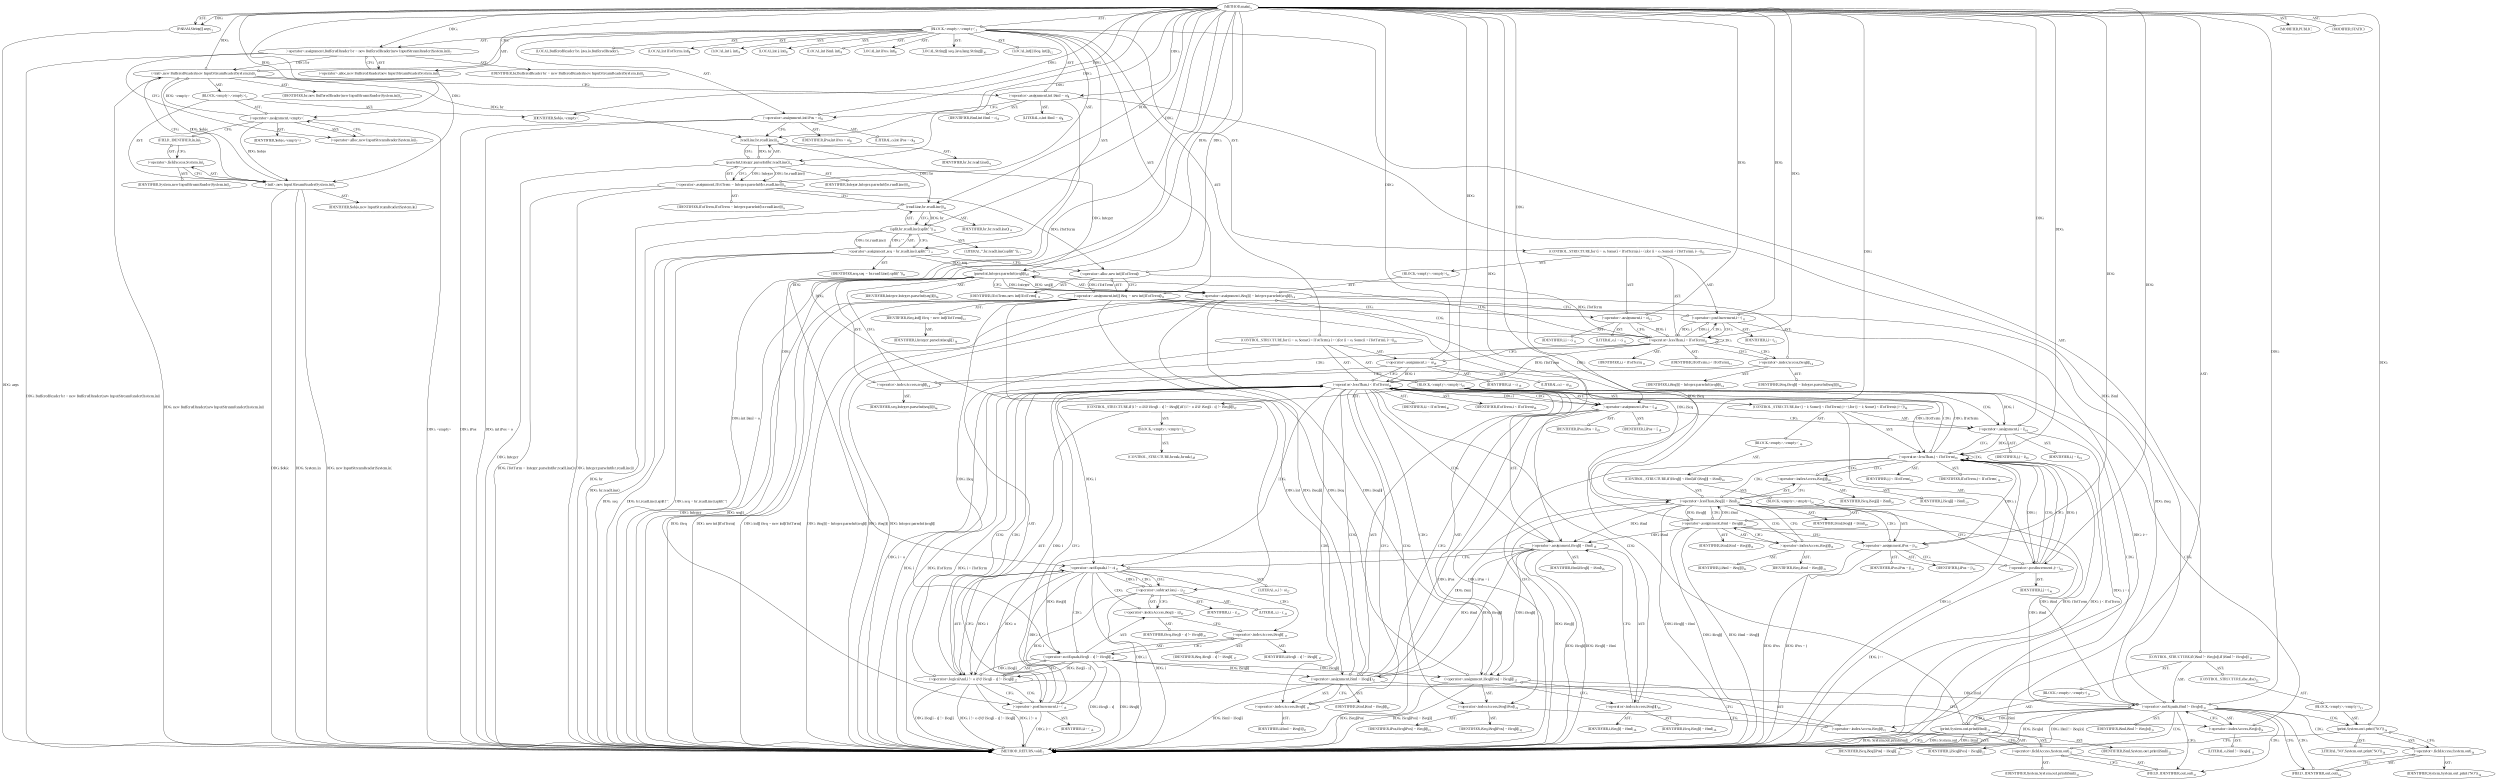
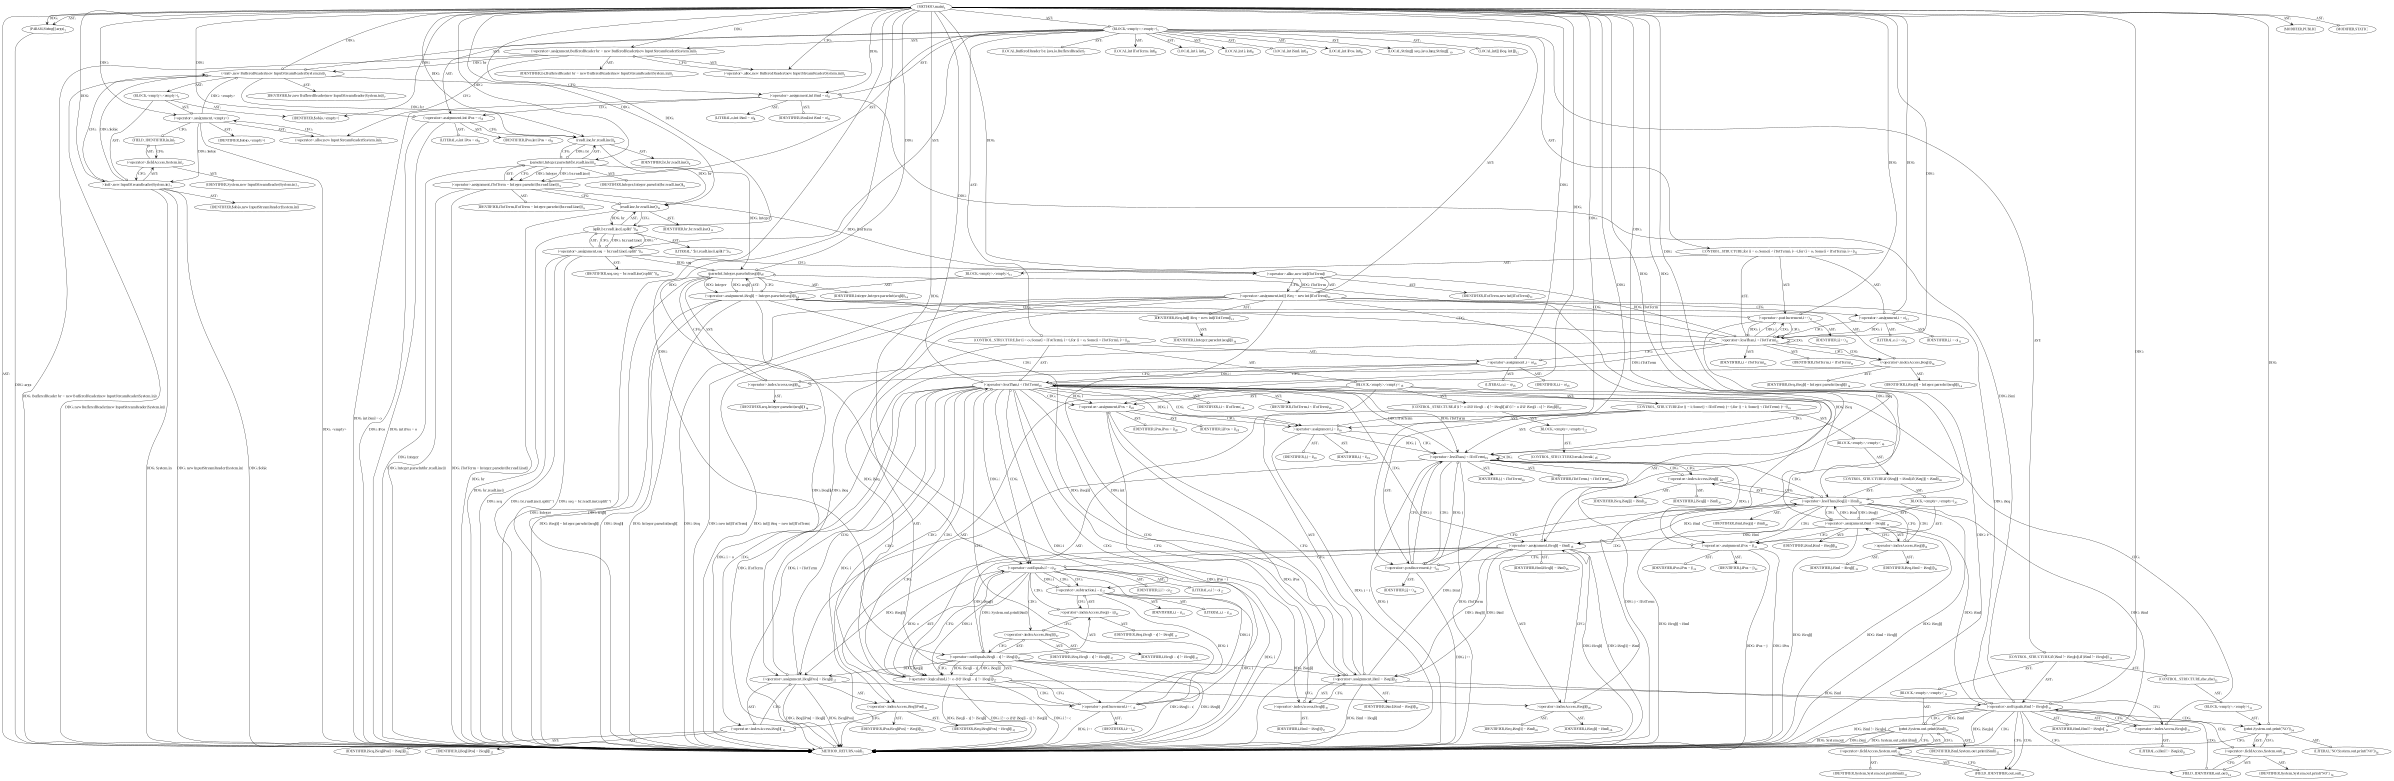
(1569, 364) -> none
(2023, 532) -> (2060, 577)
none -> (1155, 591)
(1078, 613) -> (1005, 613)
